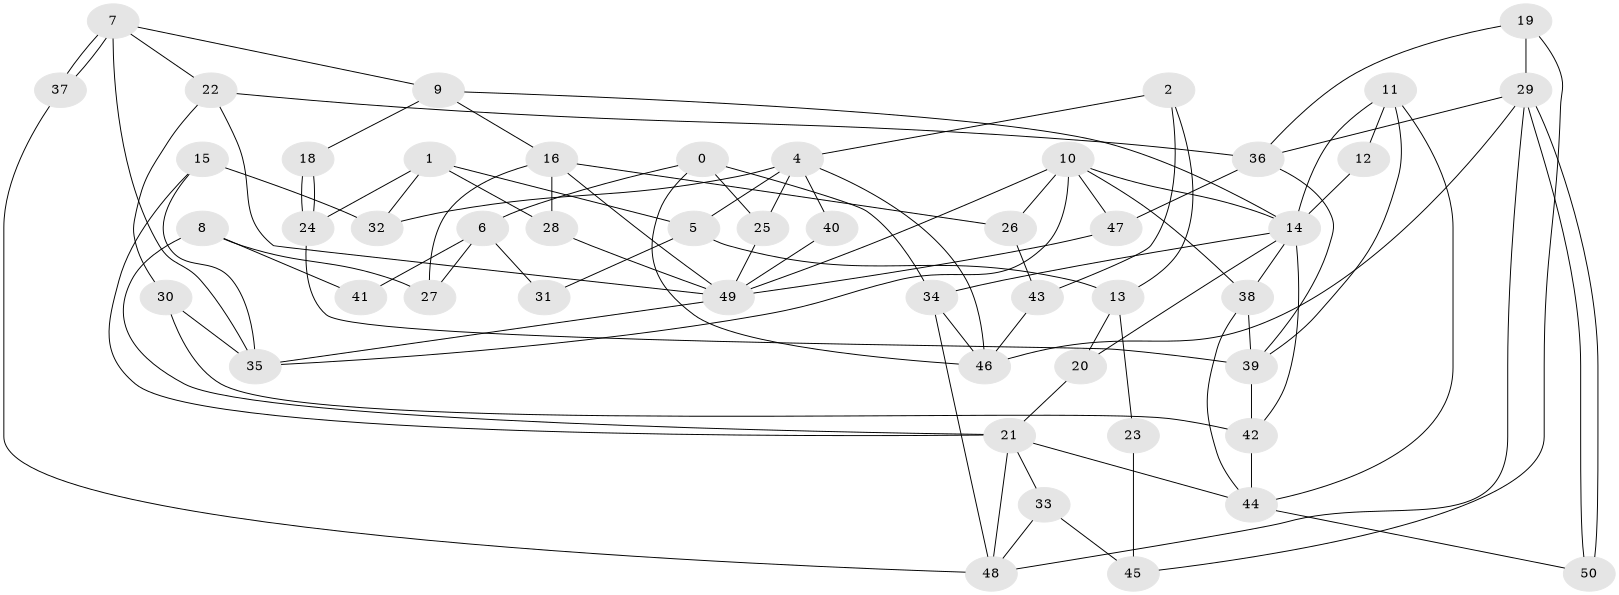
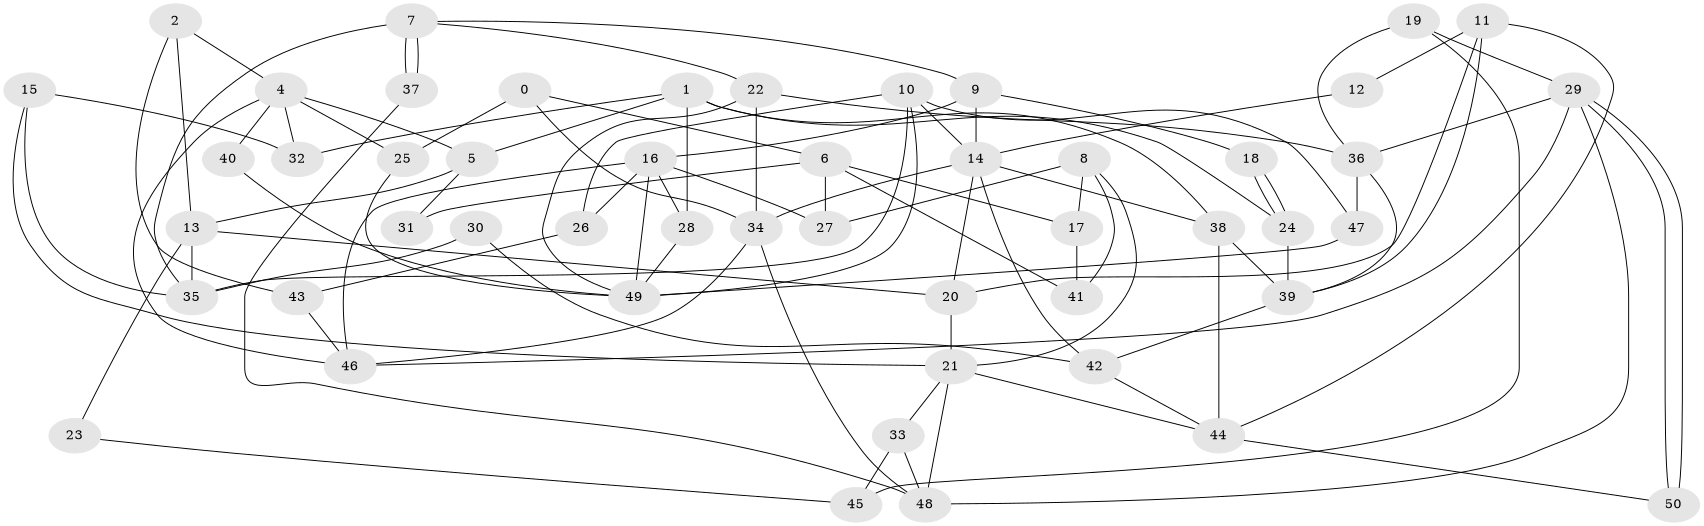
(1324, 149) -> (1298, 272)
(143, 188) -> (756, 159)
(1157, 216) -> (971, 113)
none -> (1077, 228)
(524, 328) -> (192, 260)
(742, 334) -> (426, 194)
